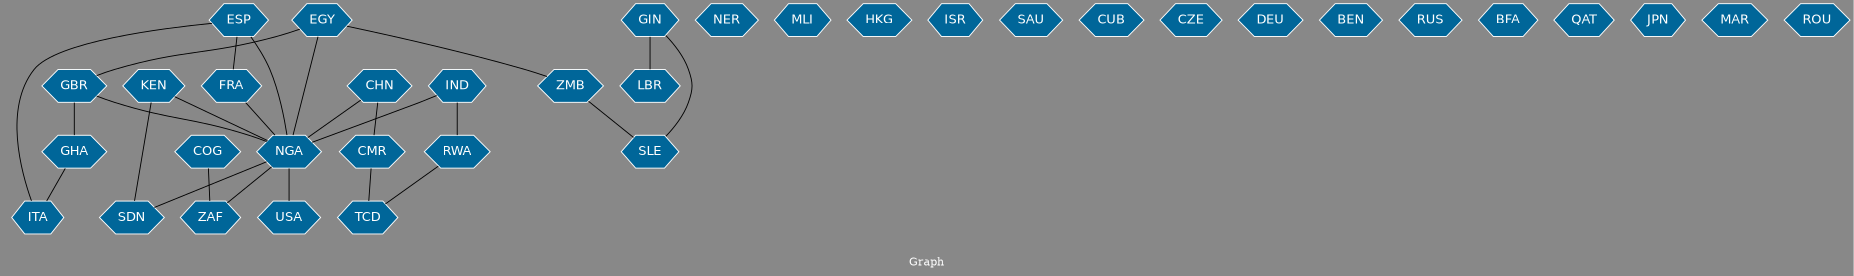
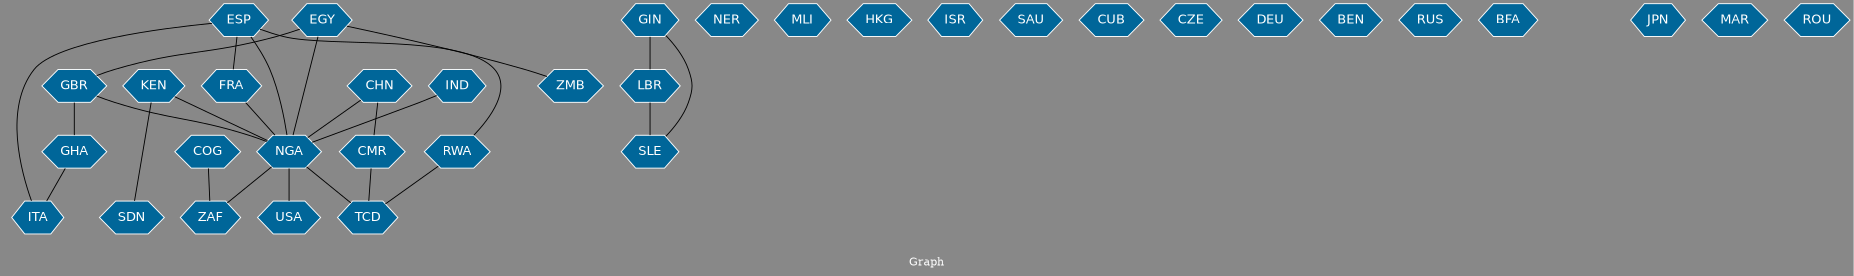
(1584, 20) -> none
(457, 119) -> (401, 44)
(611, 119) -> (650, 119)
(216, 182) -> (329, 185)
